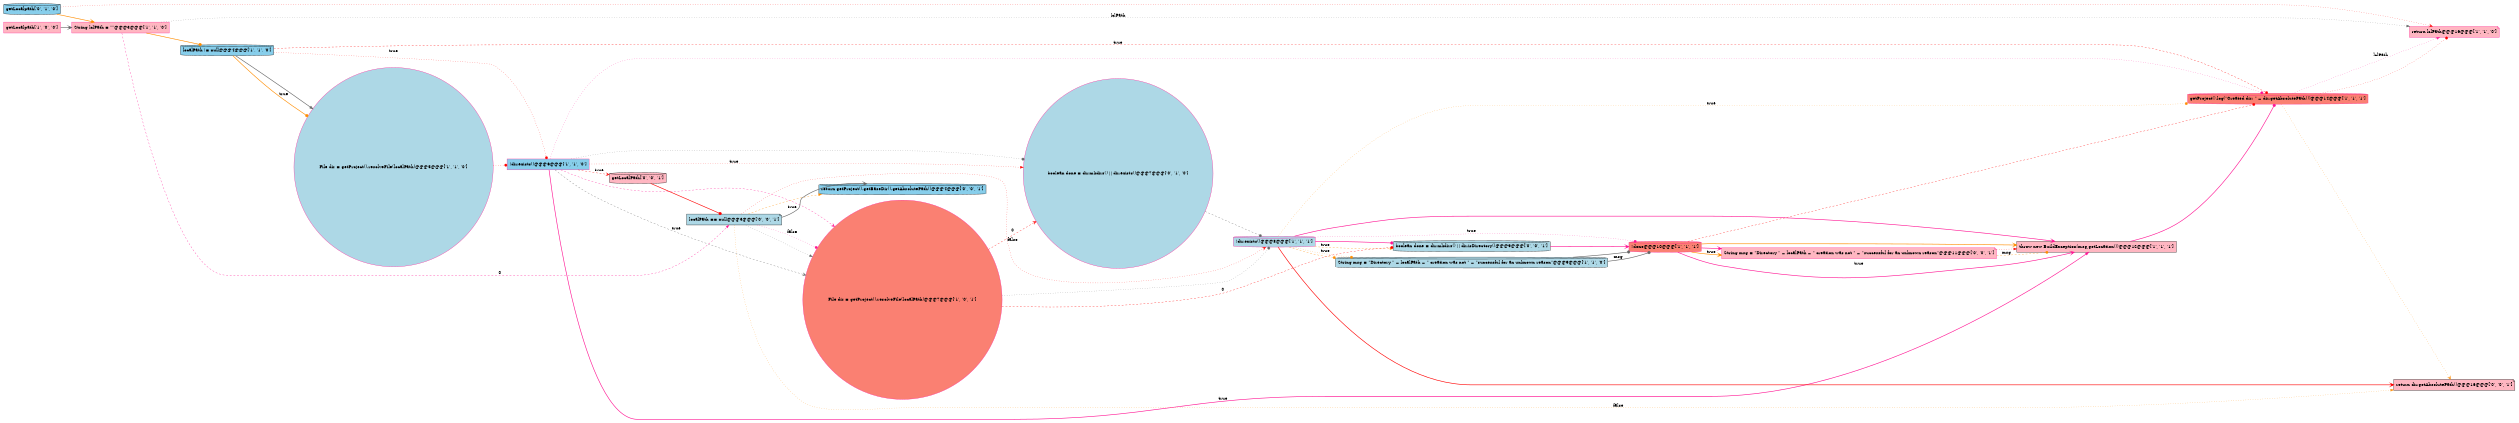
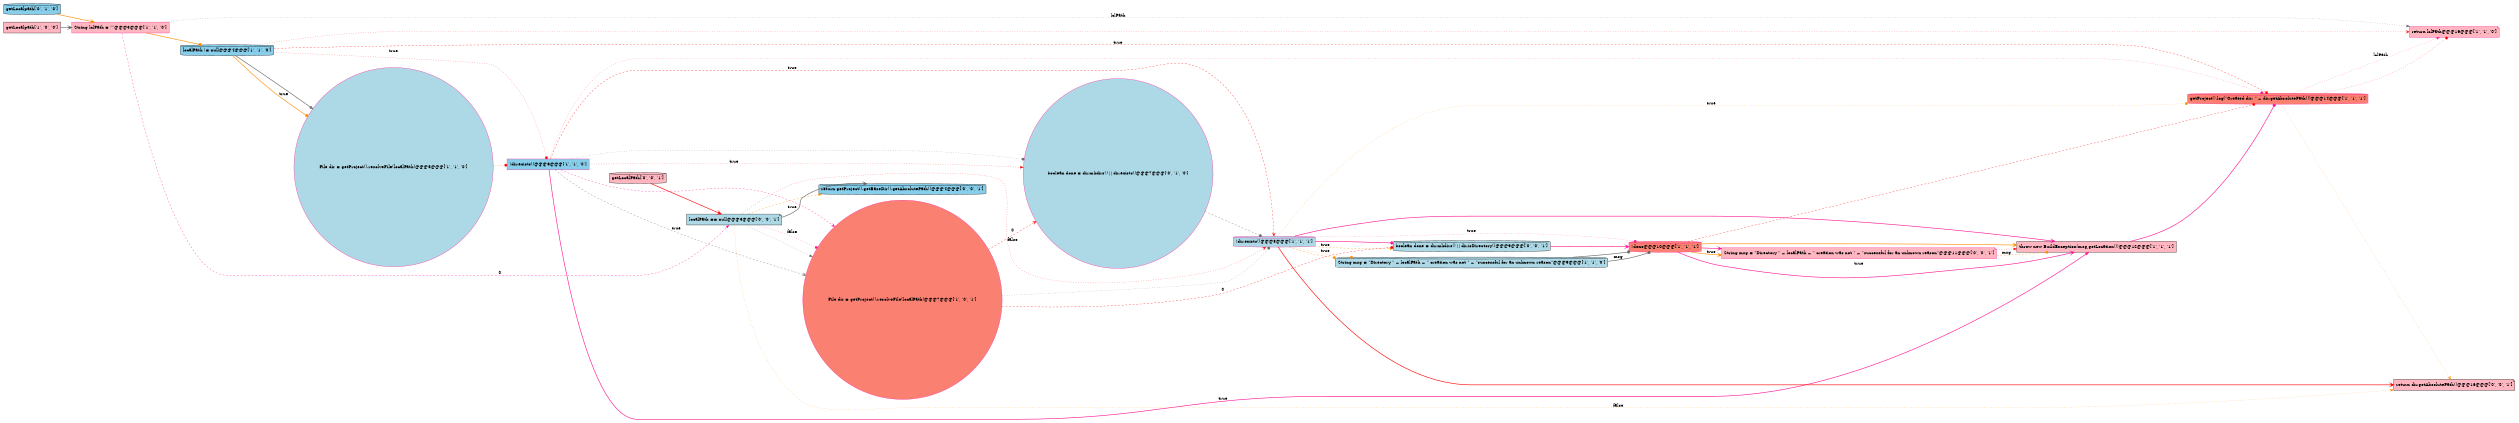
(1246, 5) -> (1331, 32)
(32, 28) -> (32, 28)
(592, 172) -> (948, 70)
(685, 198) -> (685, 198)
